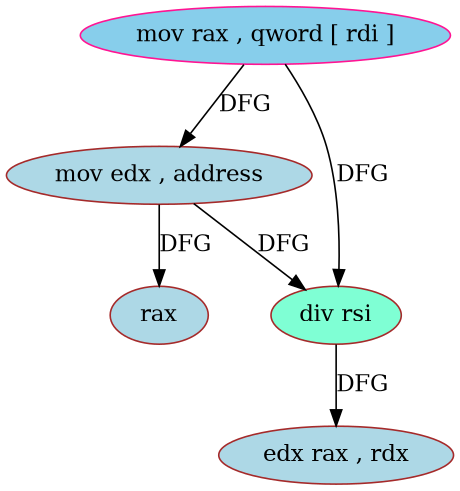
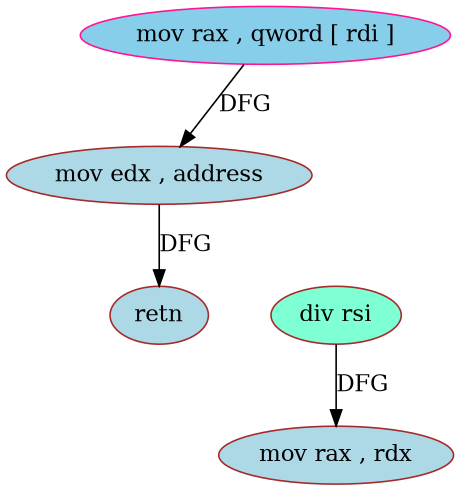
(330, 162) -> none
(243, 242) -> none
(159, 315) -> (159, 315)
(336, 455) -> (336, 455)
